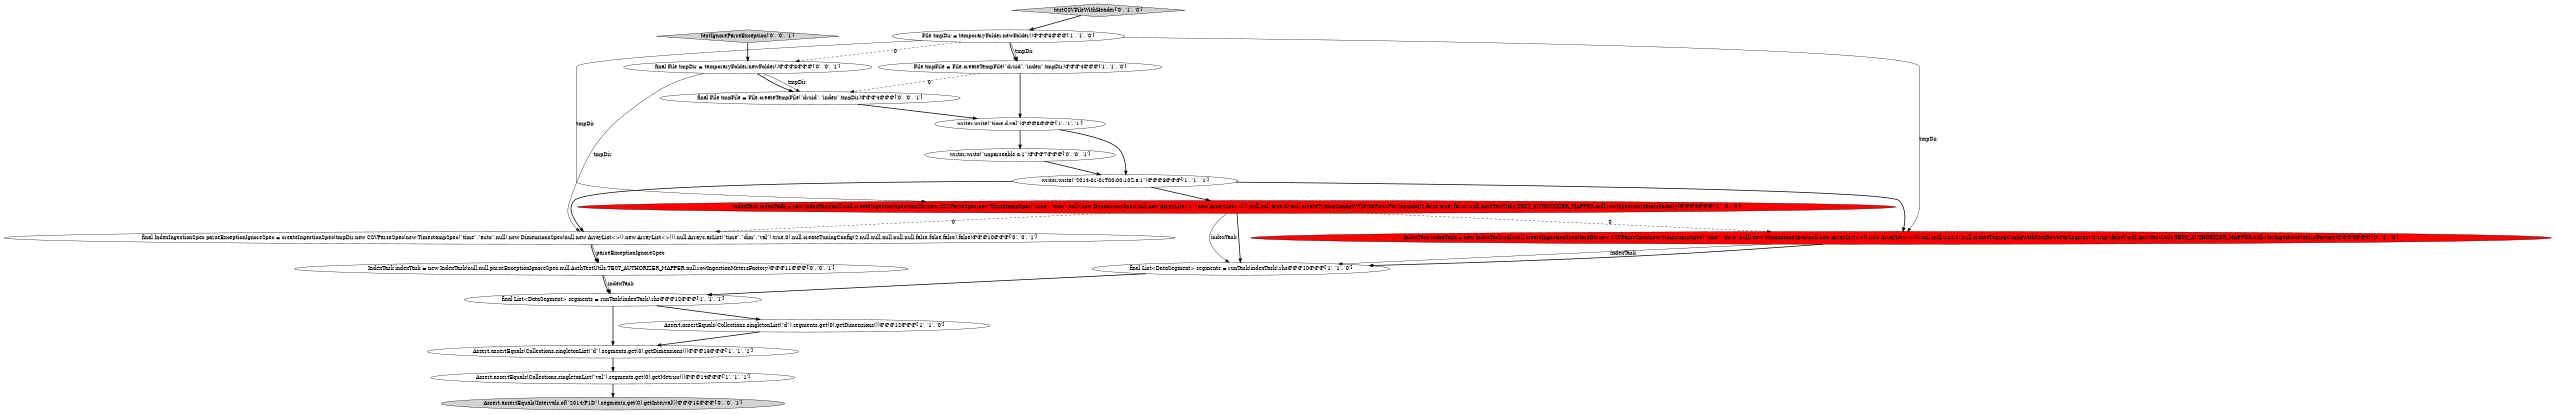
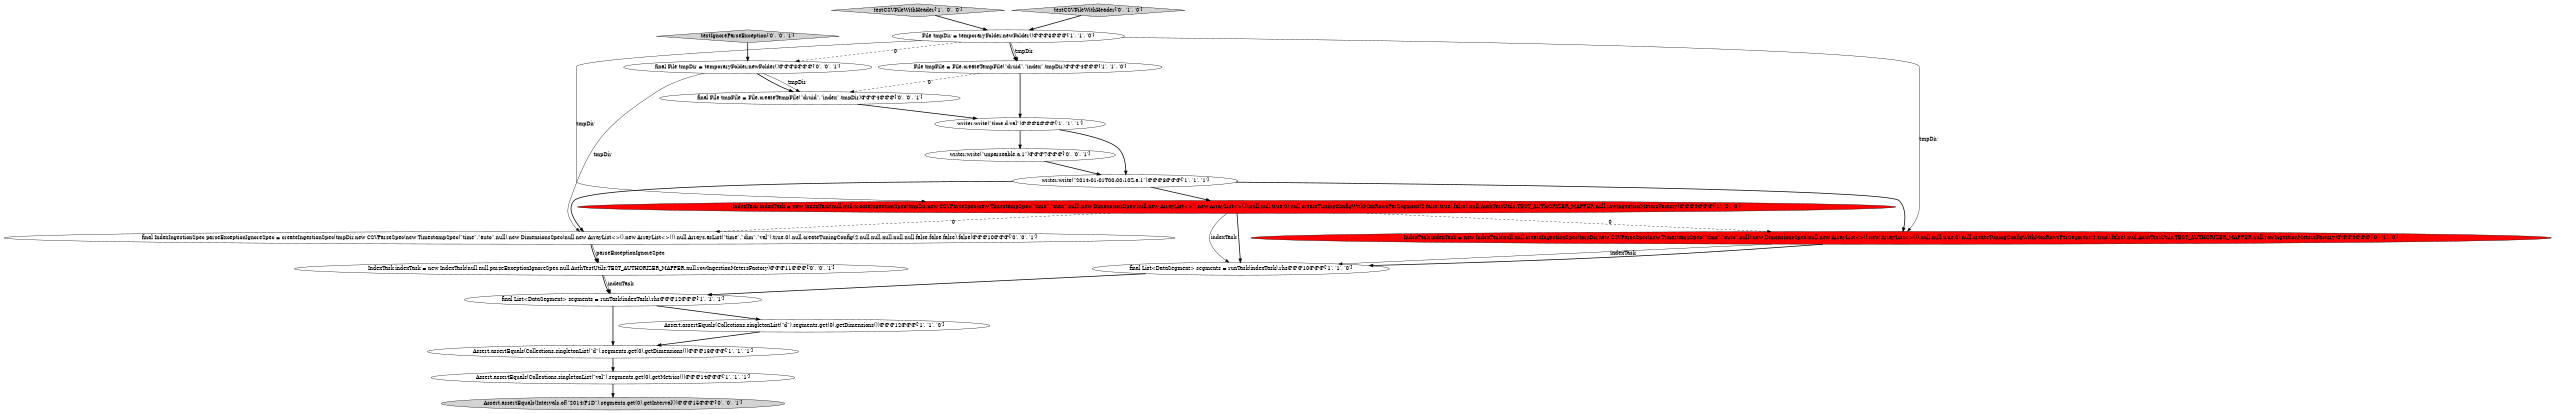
none -> (918, 10)
